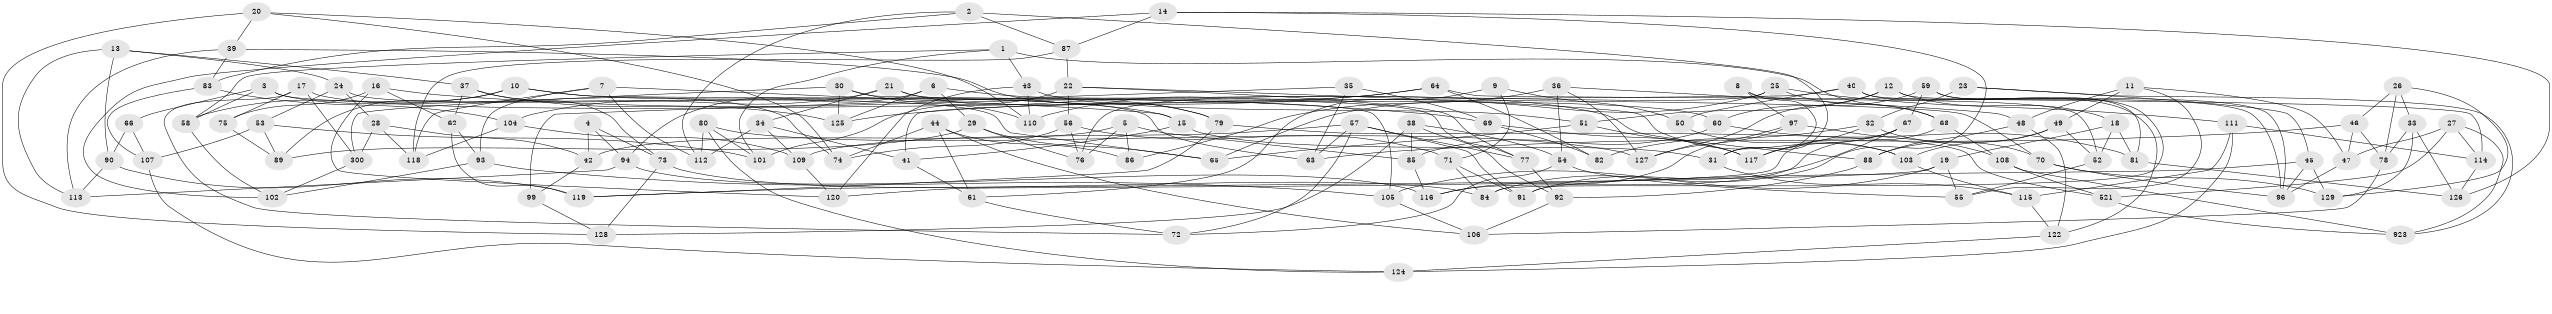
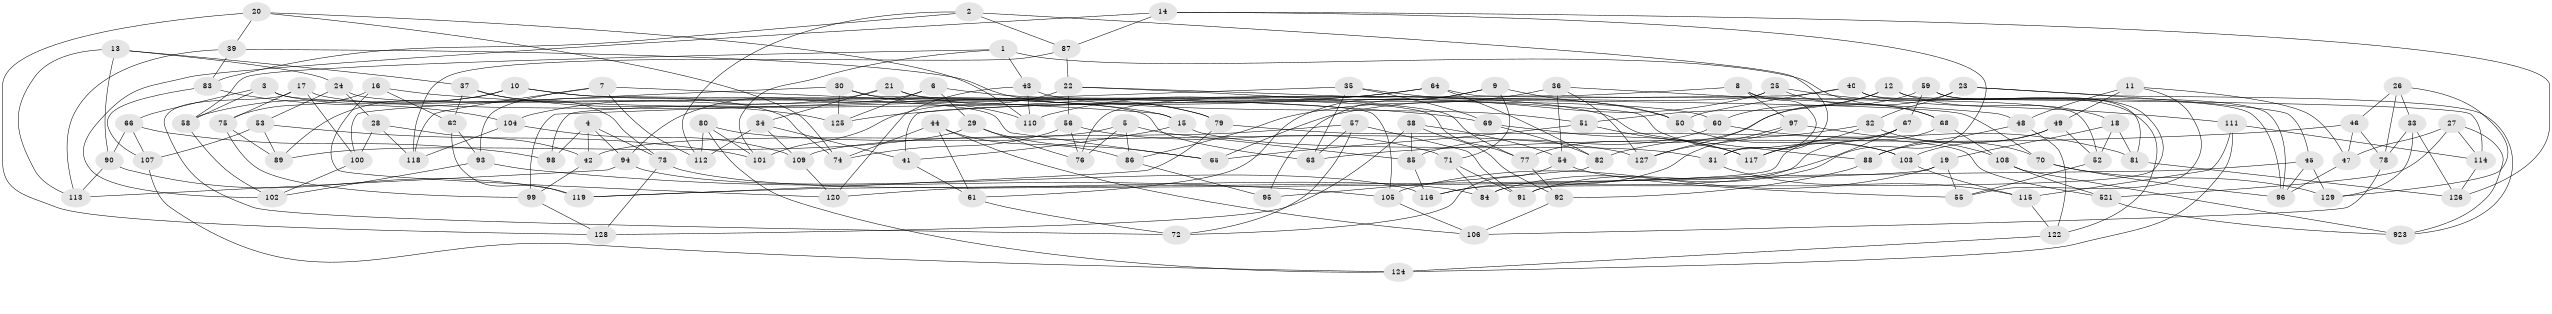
none -> (1516, 100)
(1440, 142) -> (1746, 129)
(358, 161) -> (358, 161)
none -> (551, 161)
none -> (363, 191)
none -> (1267, 198)
